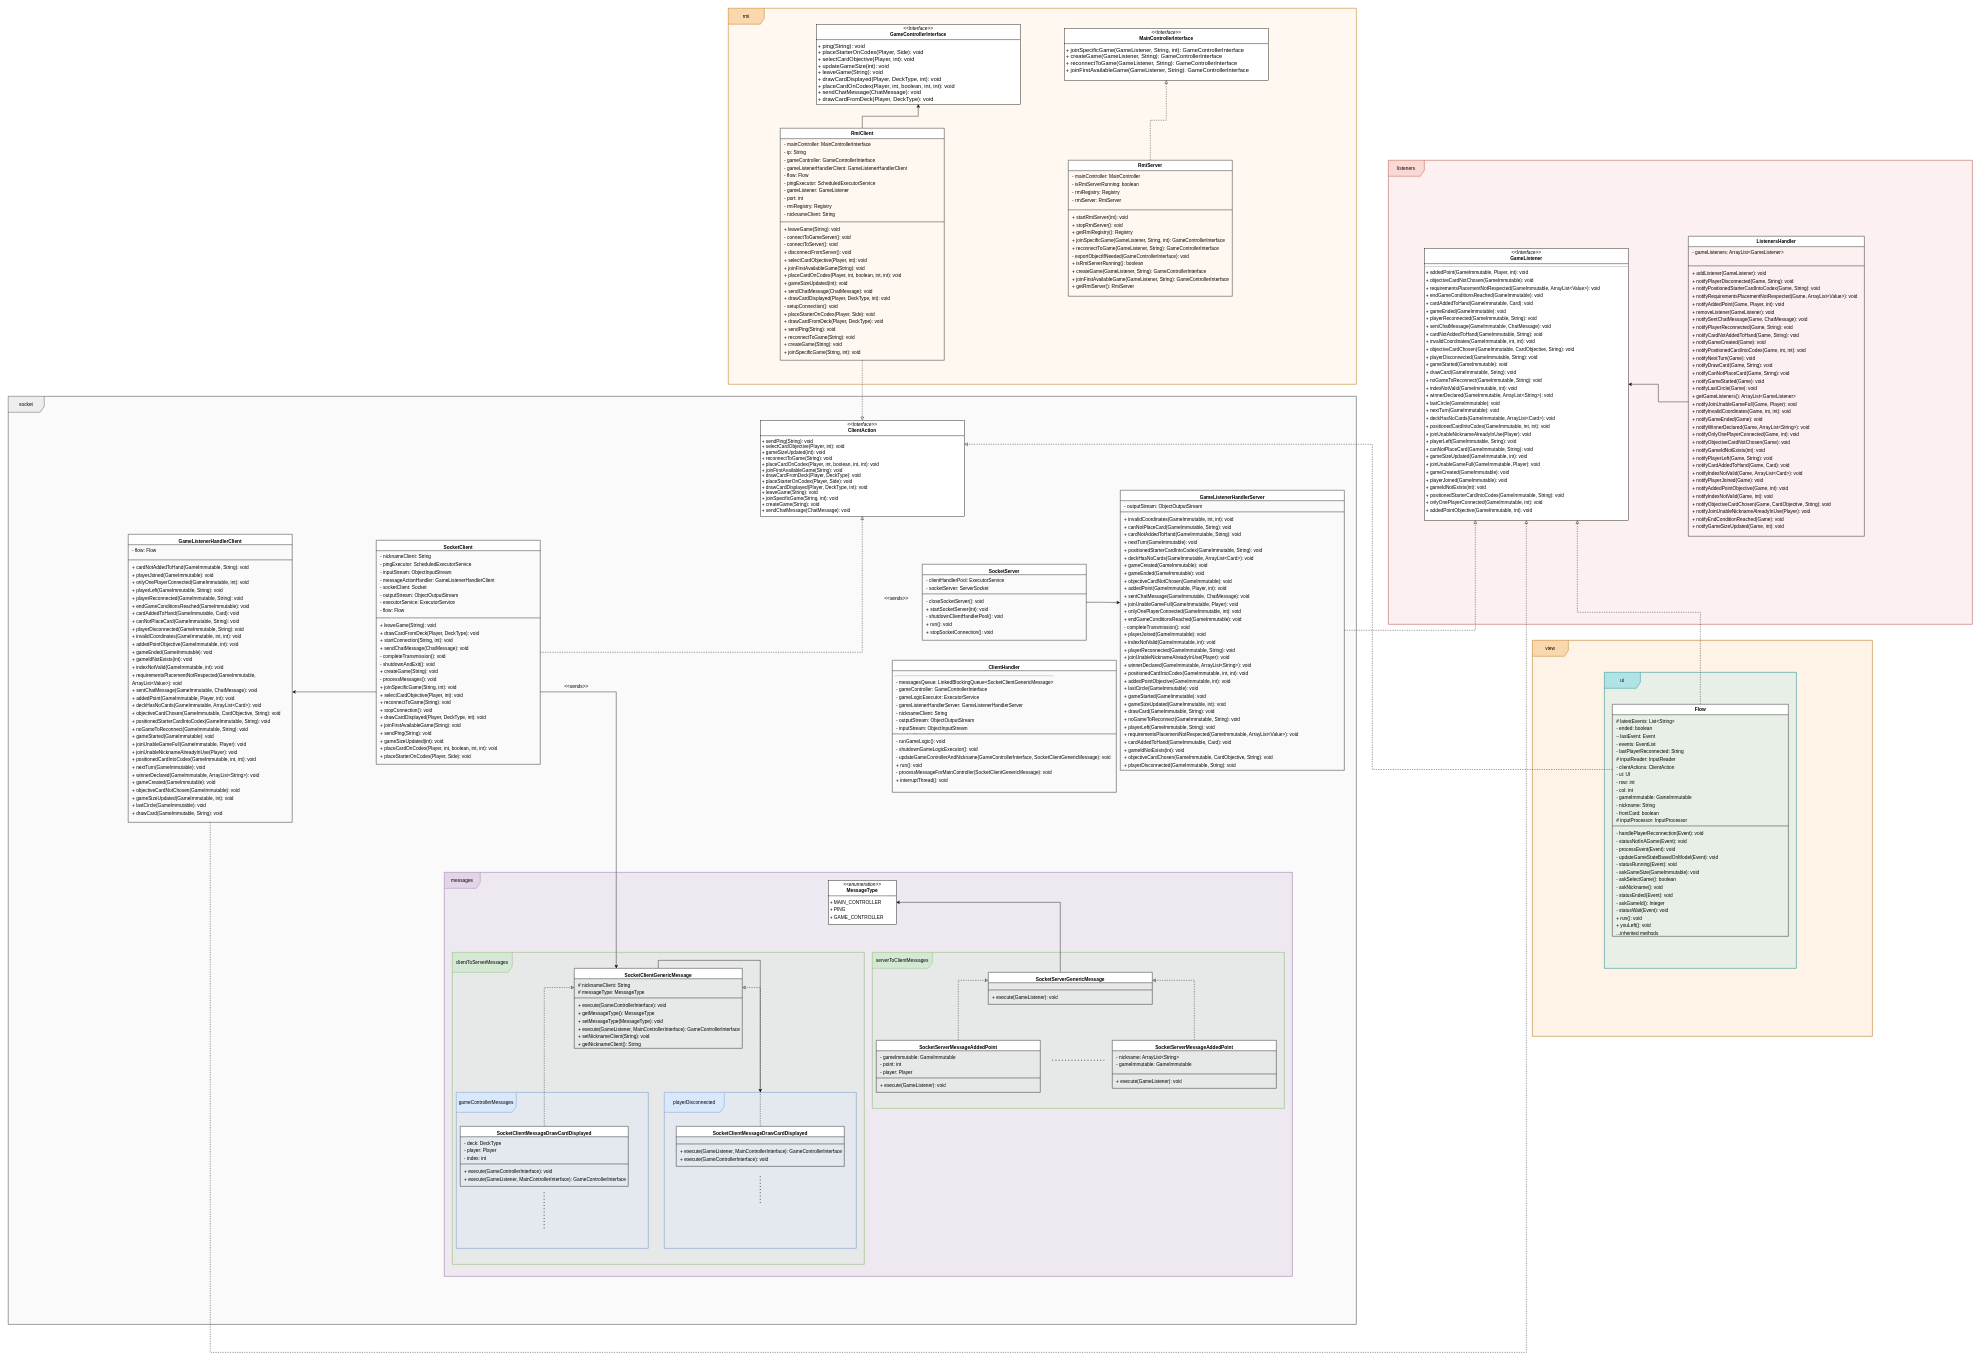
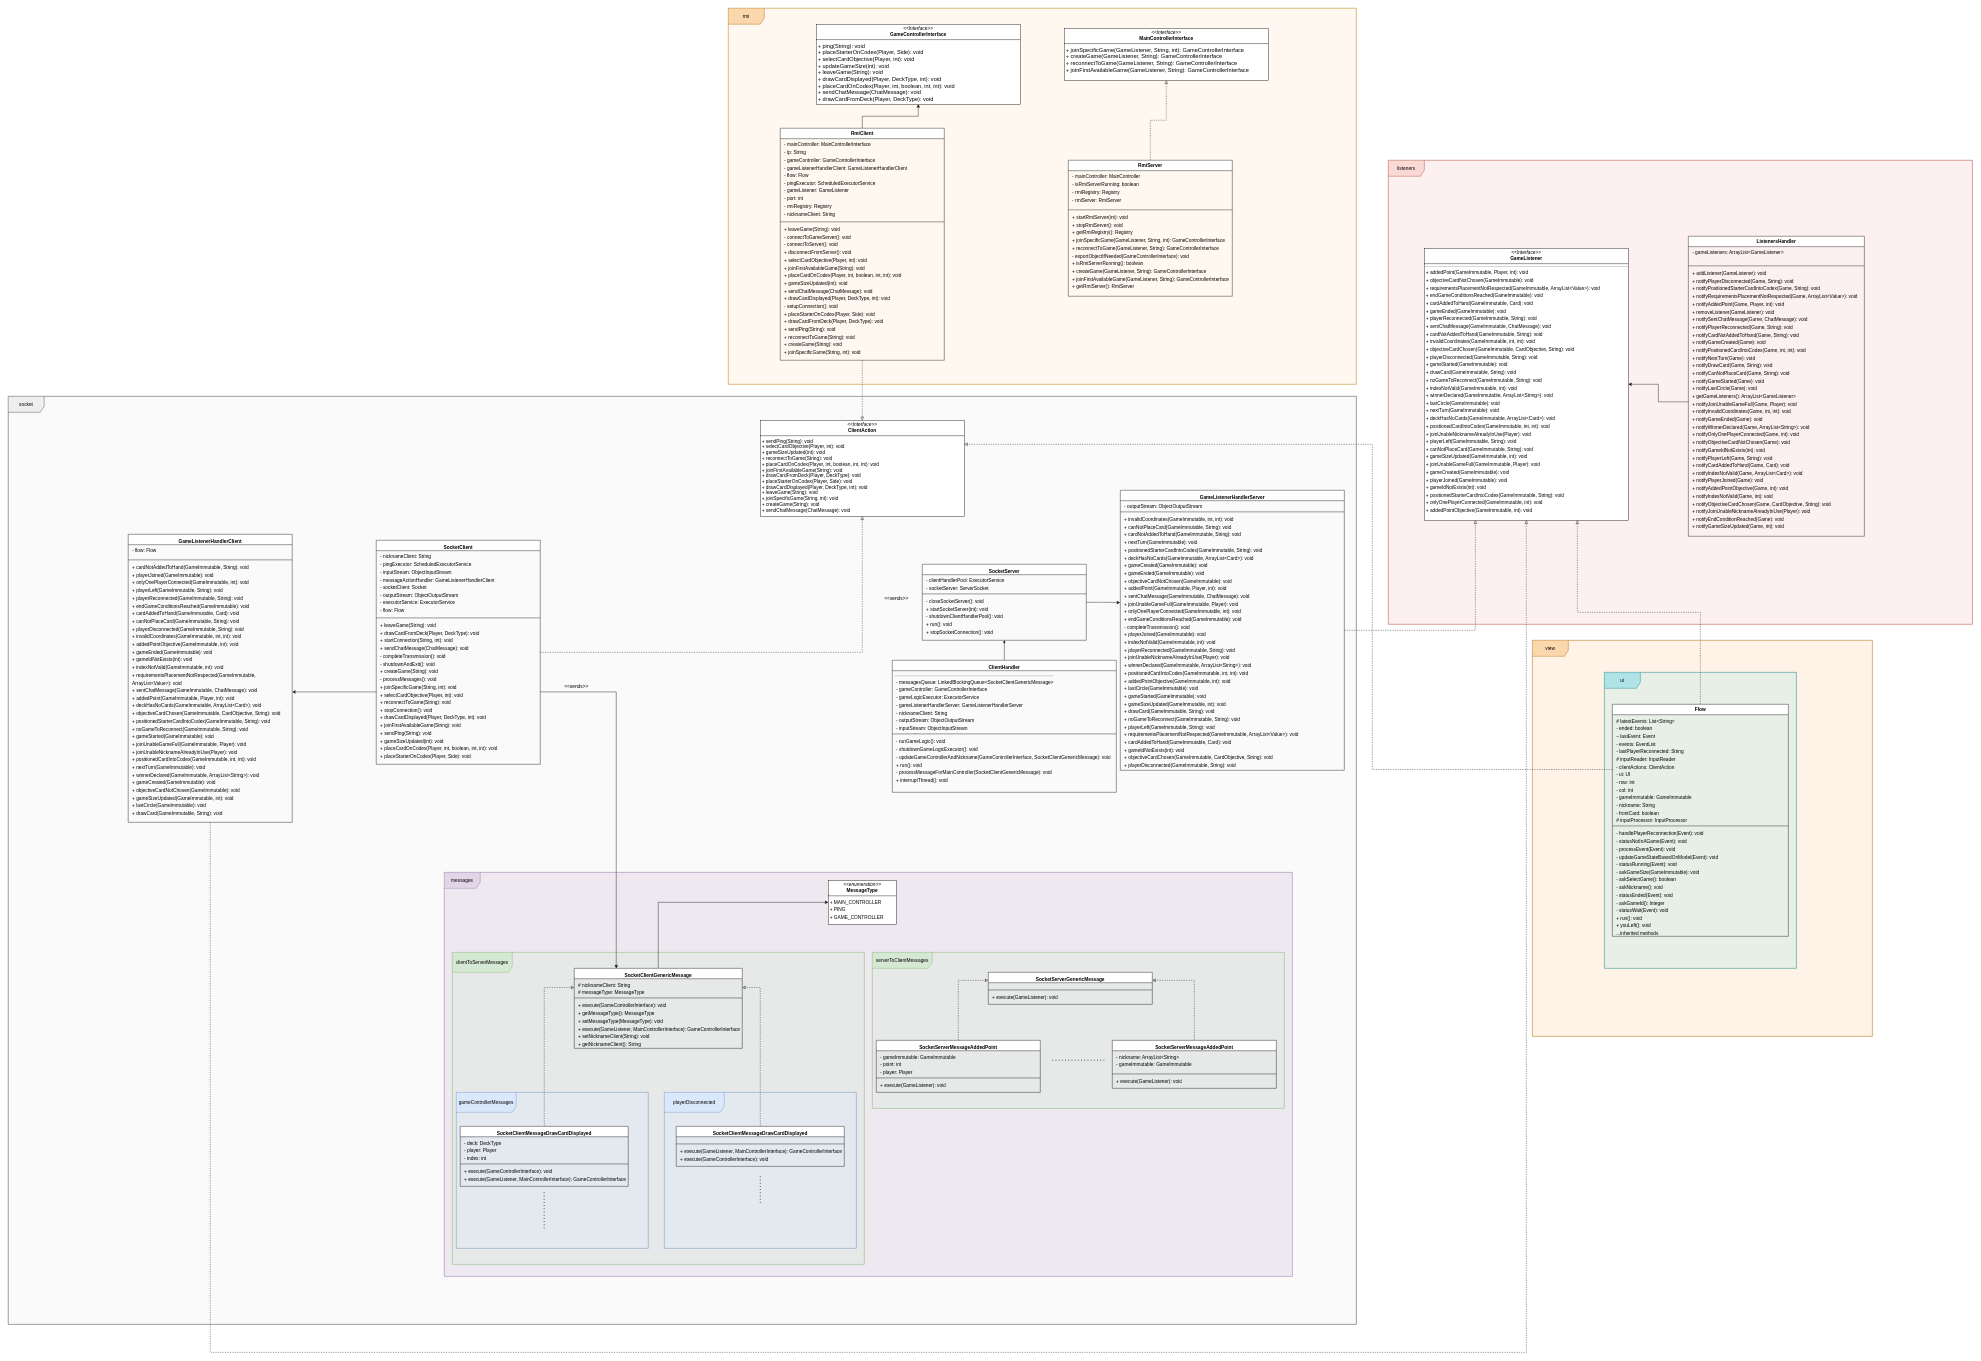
none -> (1004, 644)
(900, 902) -> none
(720, 960) -> (824, 902)
